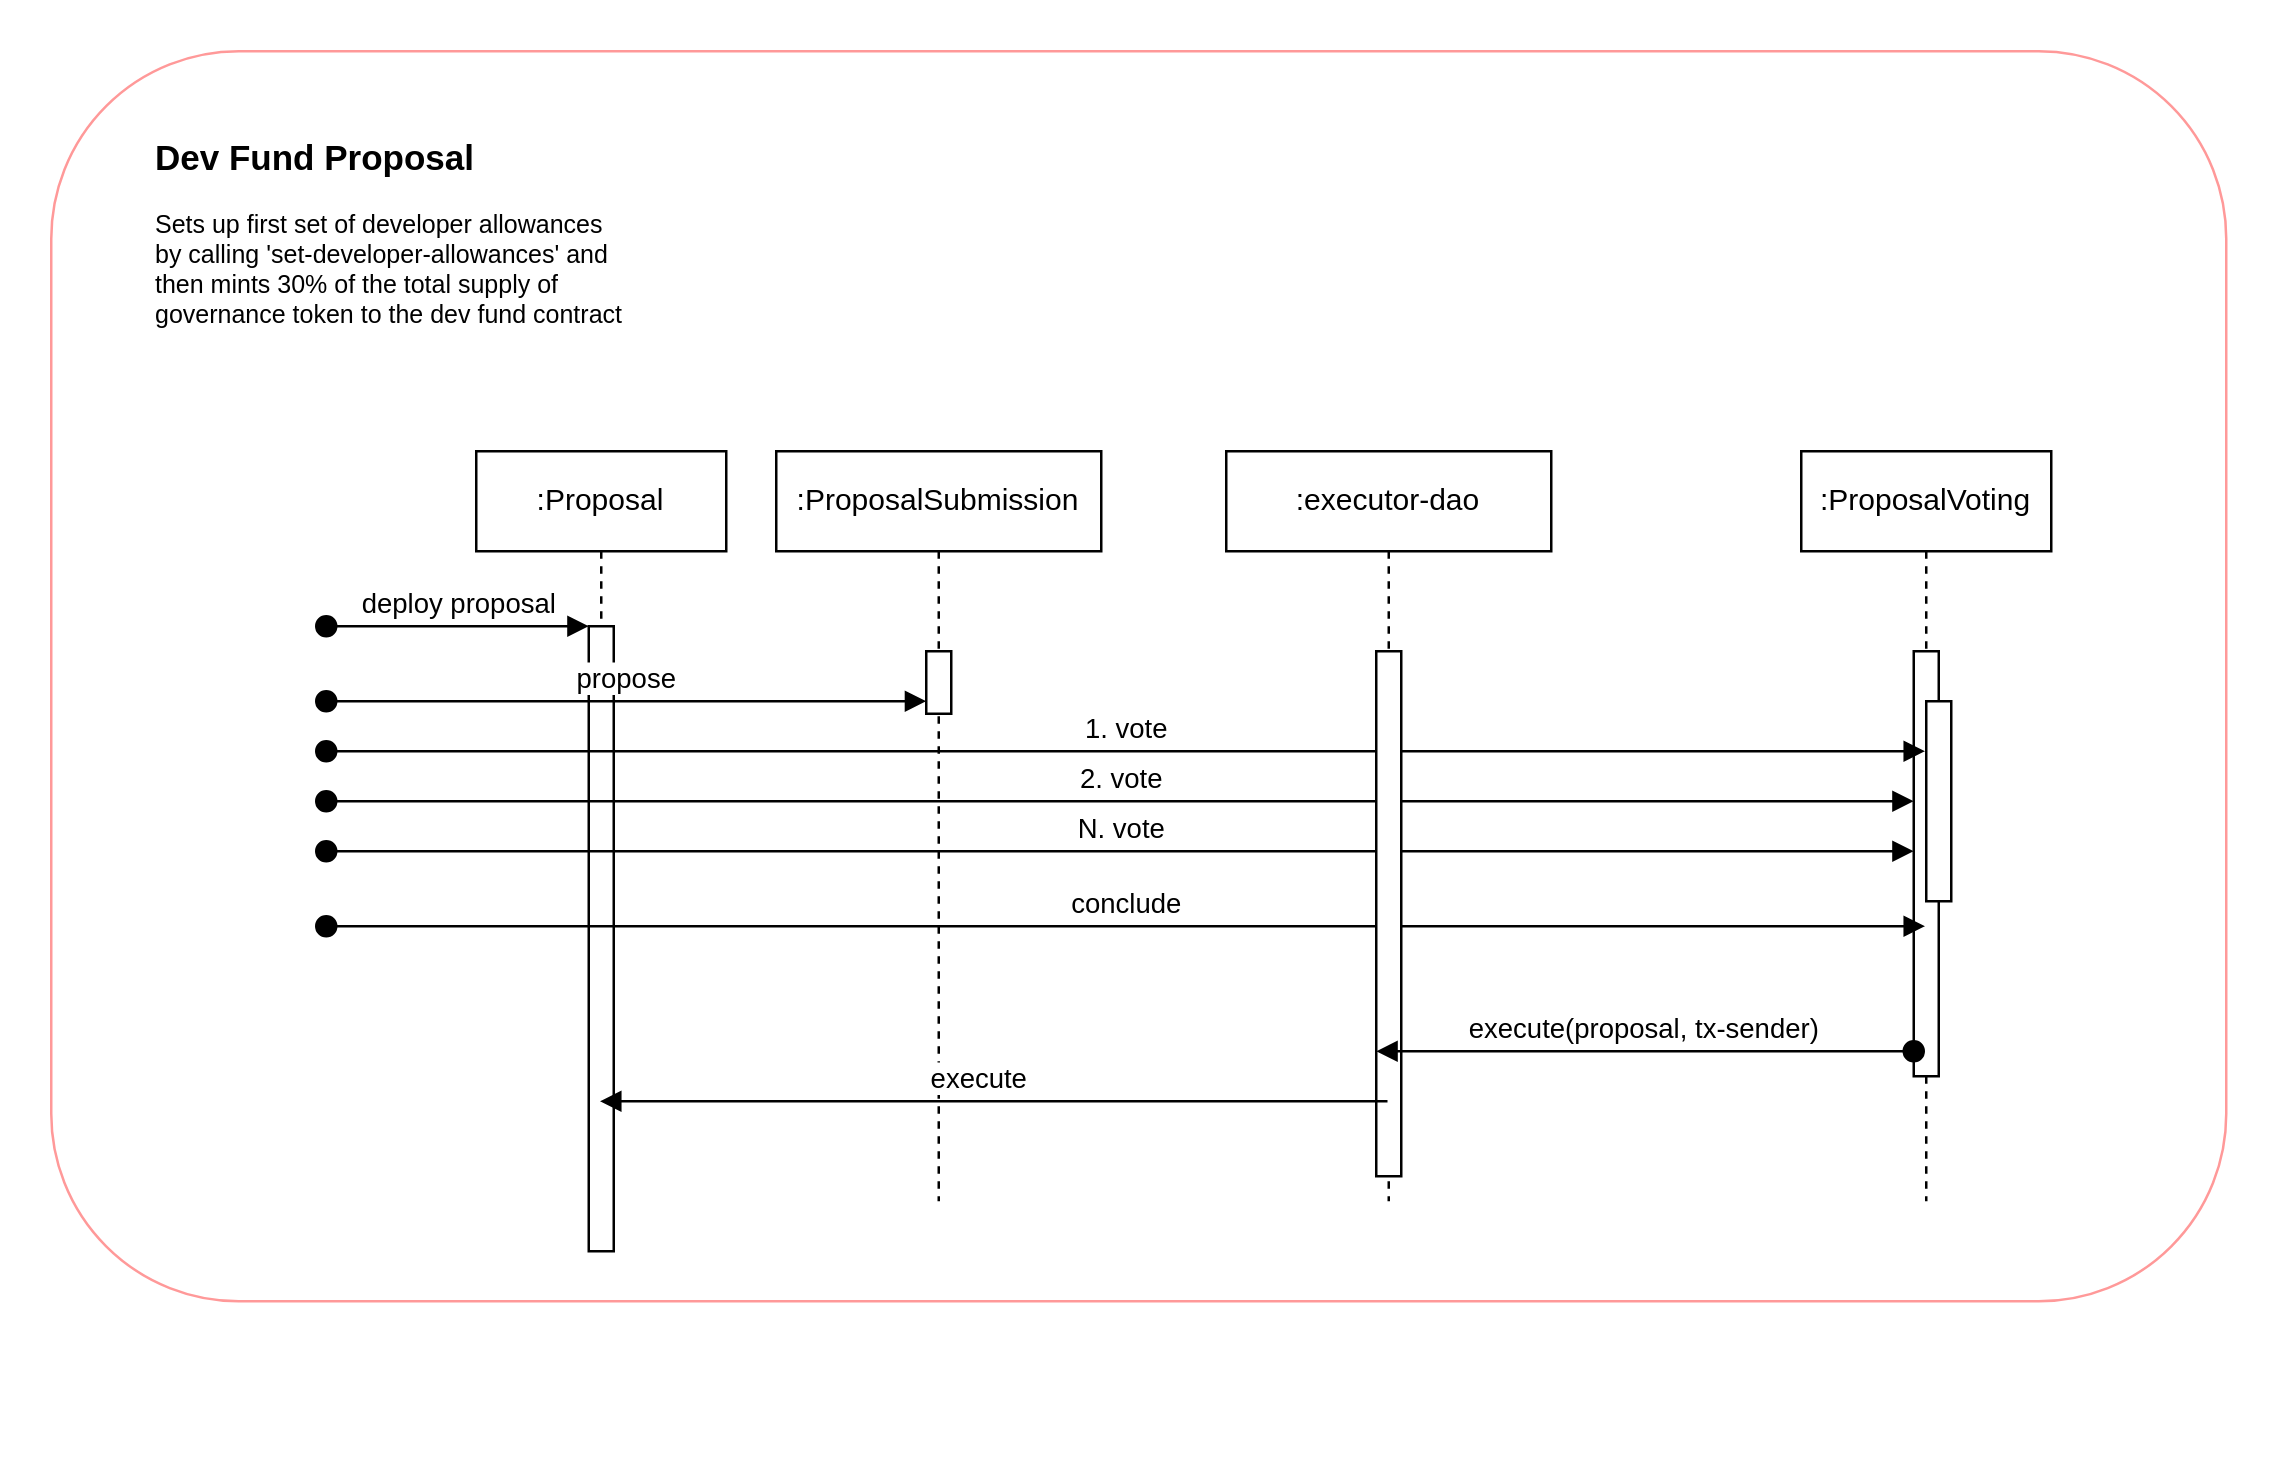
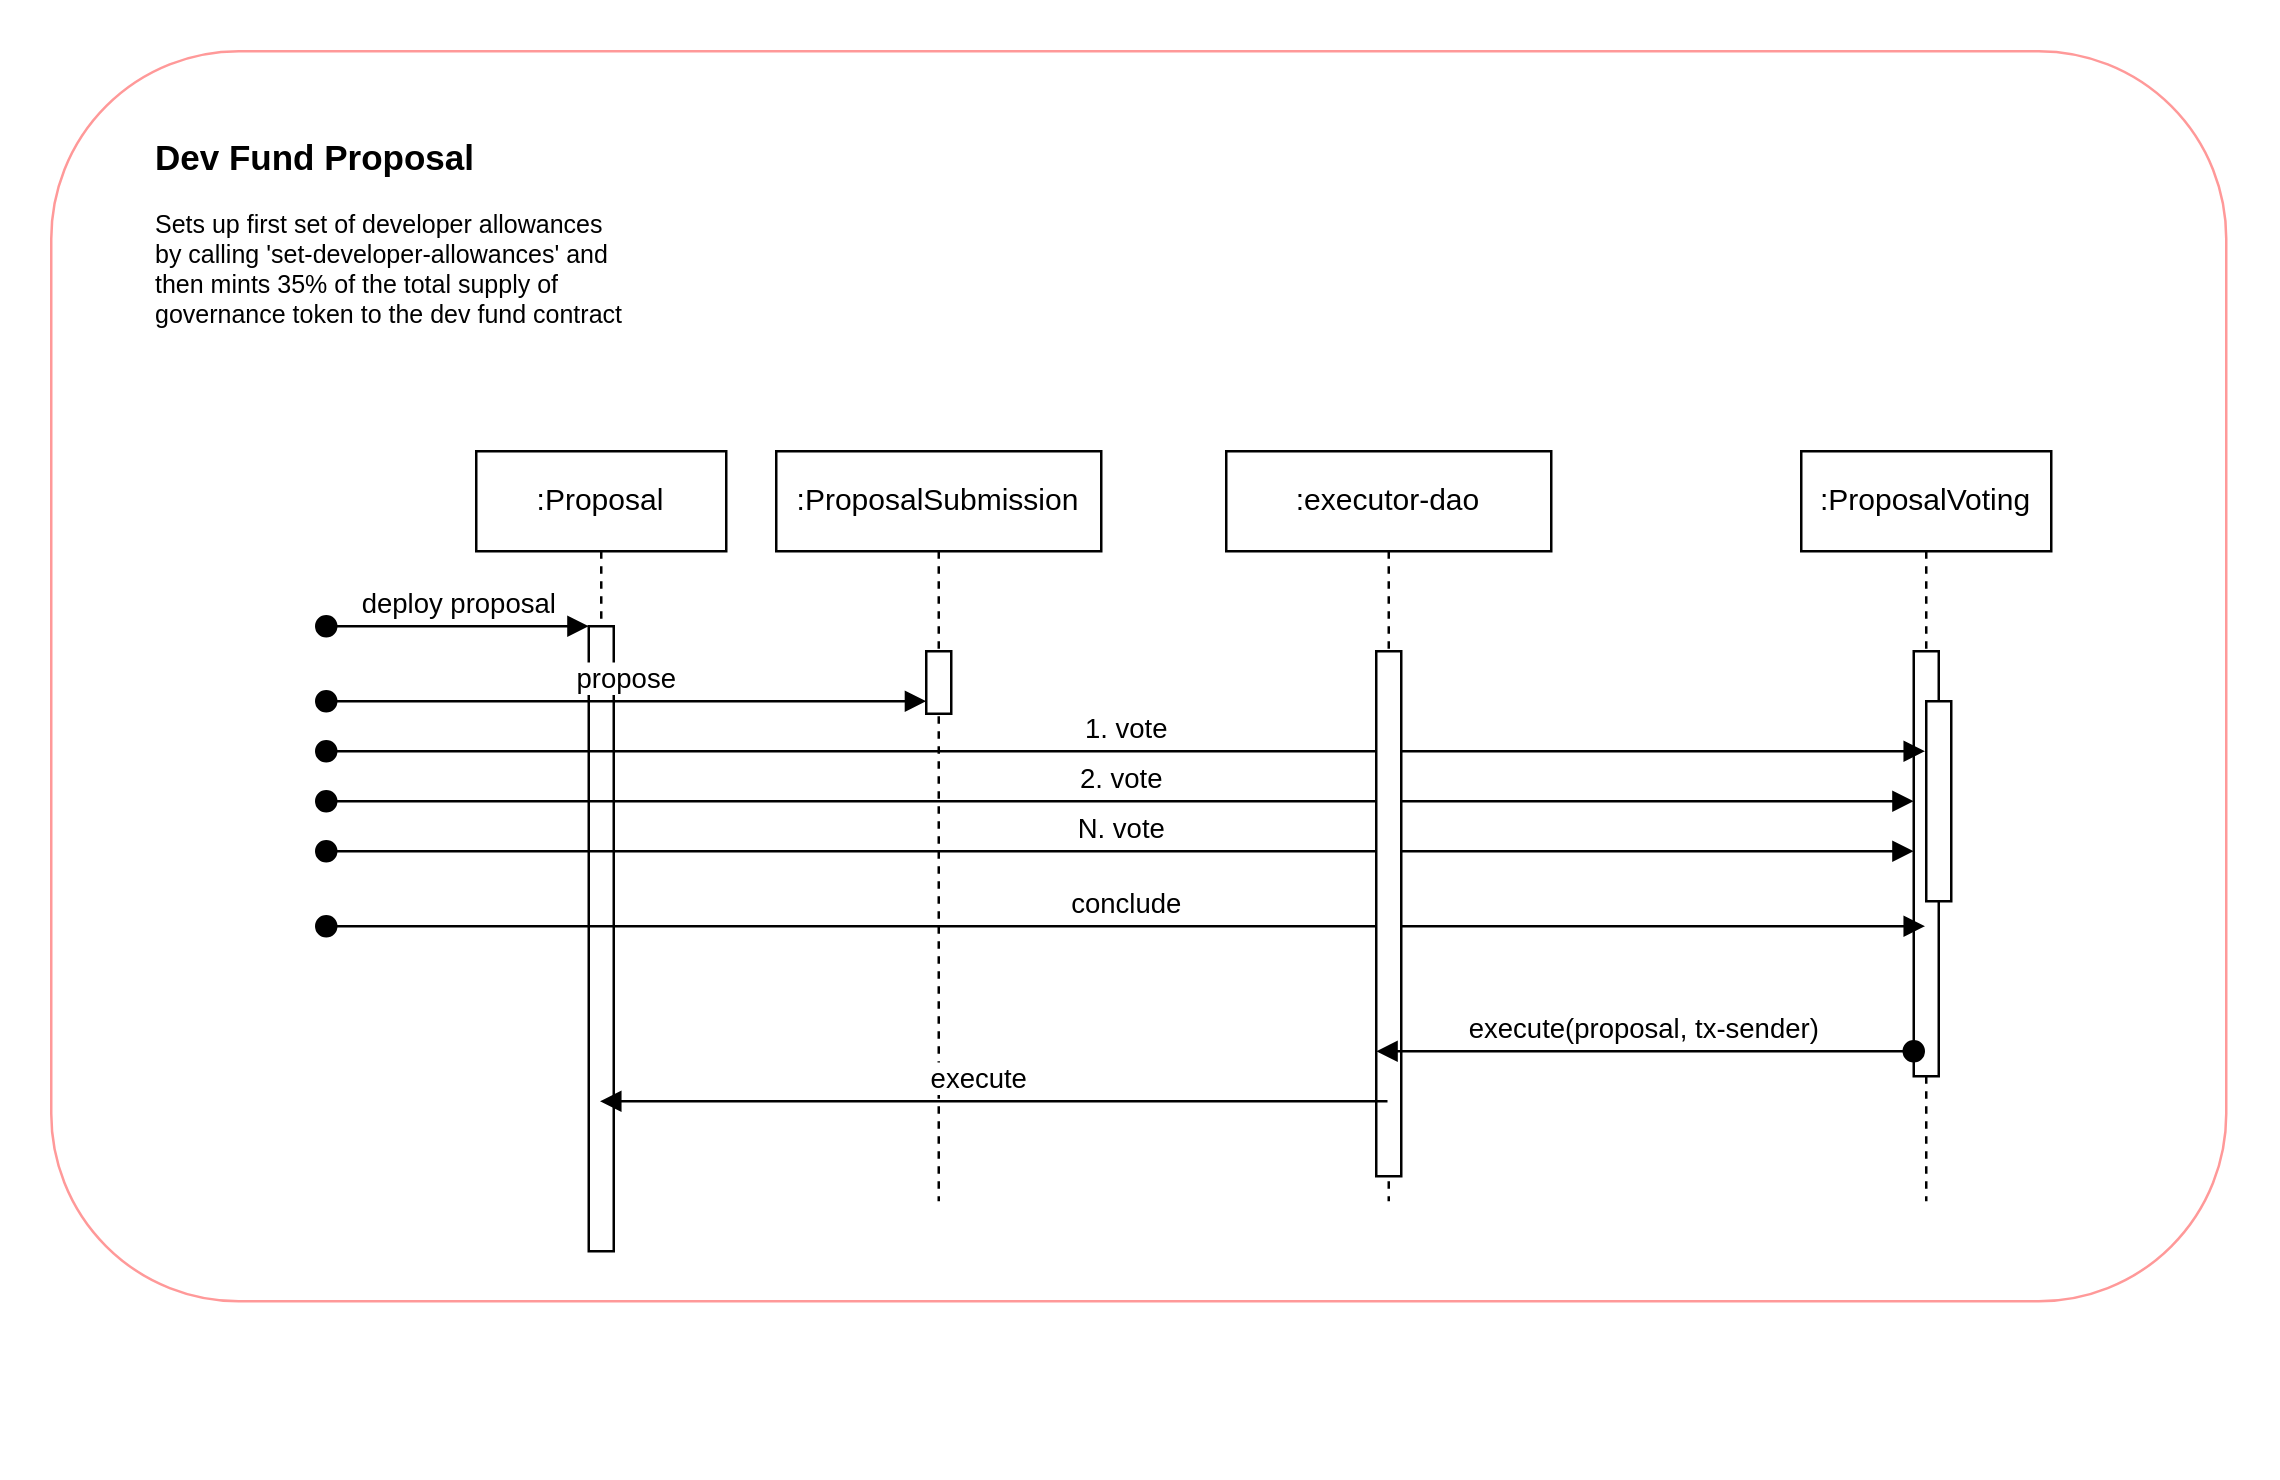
(391, 252) -> (391, 252)
